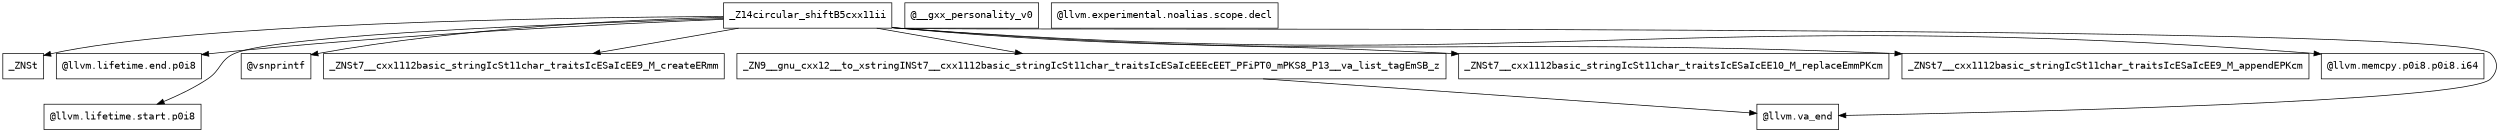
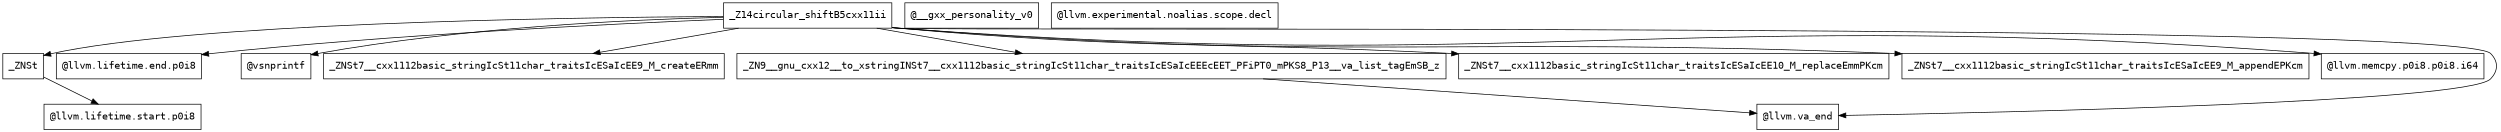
(377, 35) -> (68, 89)
